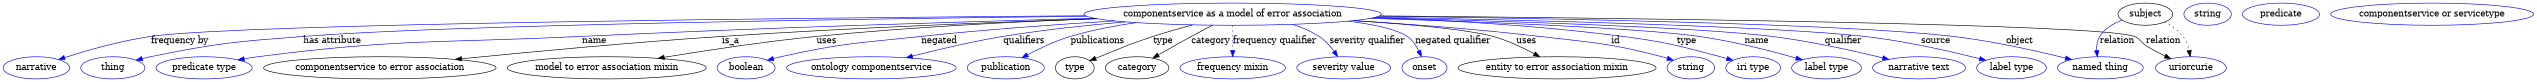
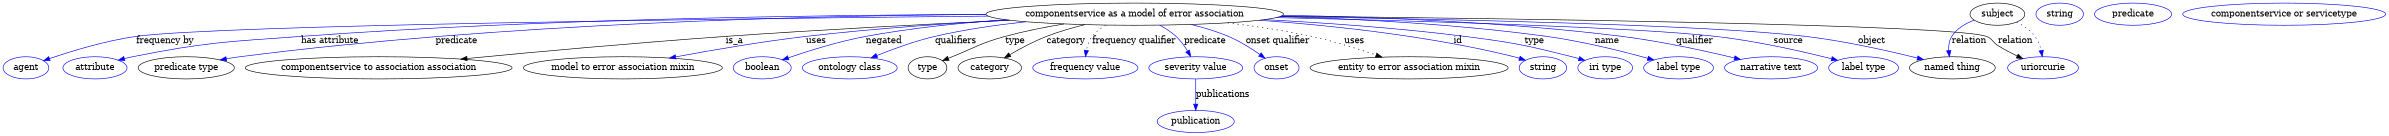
(1233, 14) -> (1135, 14)
(858, 33) -> (833, 33)
(2180, 33) -> (2032, 33)
(1080, 34) -> (1196, 92)
(1487, 35) -> (1303, 35)
(594, 41) -> (456, 41)
(1367, 41) -> (1205, 41)
(1453, 41) -> (1277, 41)
(36, 68) -> (26, 68)
(113, 68) -> (95, 68)
(204, 68) -> (186, 68)
(380, 68) -> (379, 68)
(871, 68) -> (850, 68)
(1233, 68) -> (1085, 68)
(2100, 68) -> (1952, 68)
